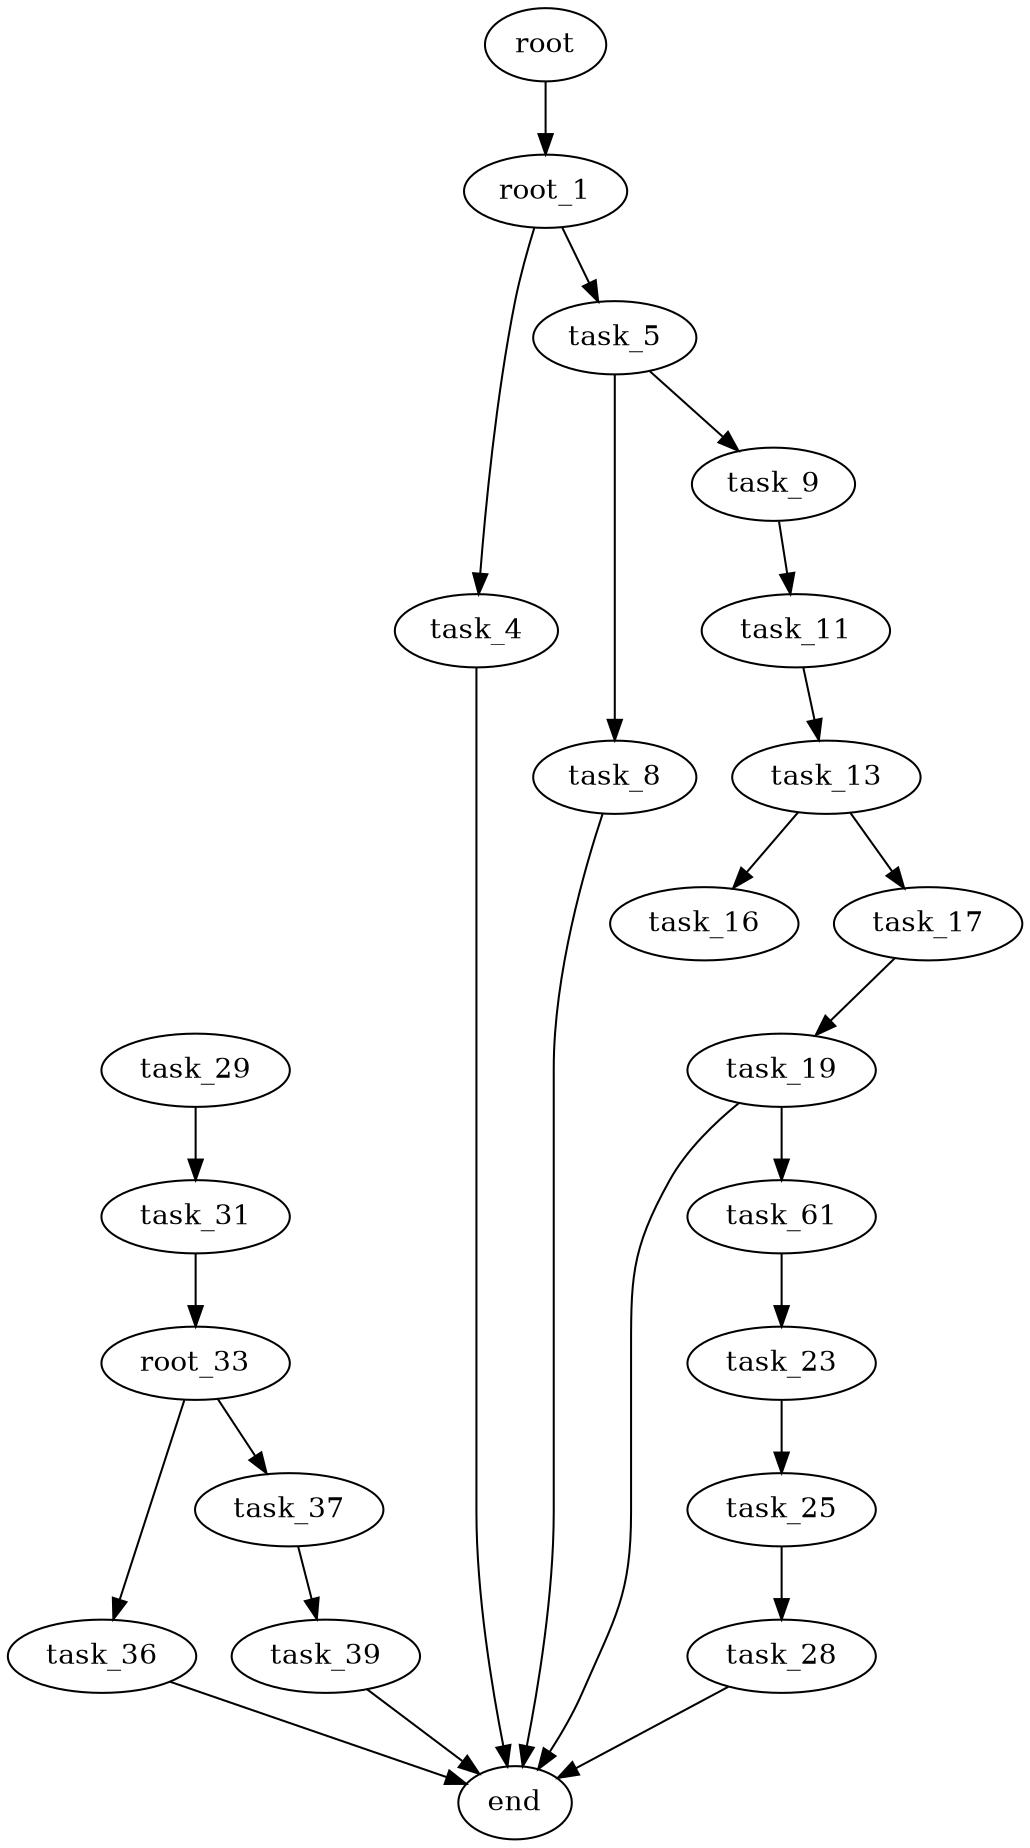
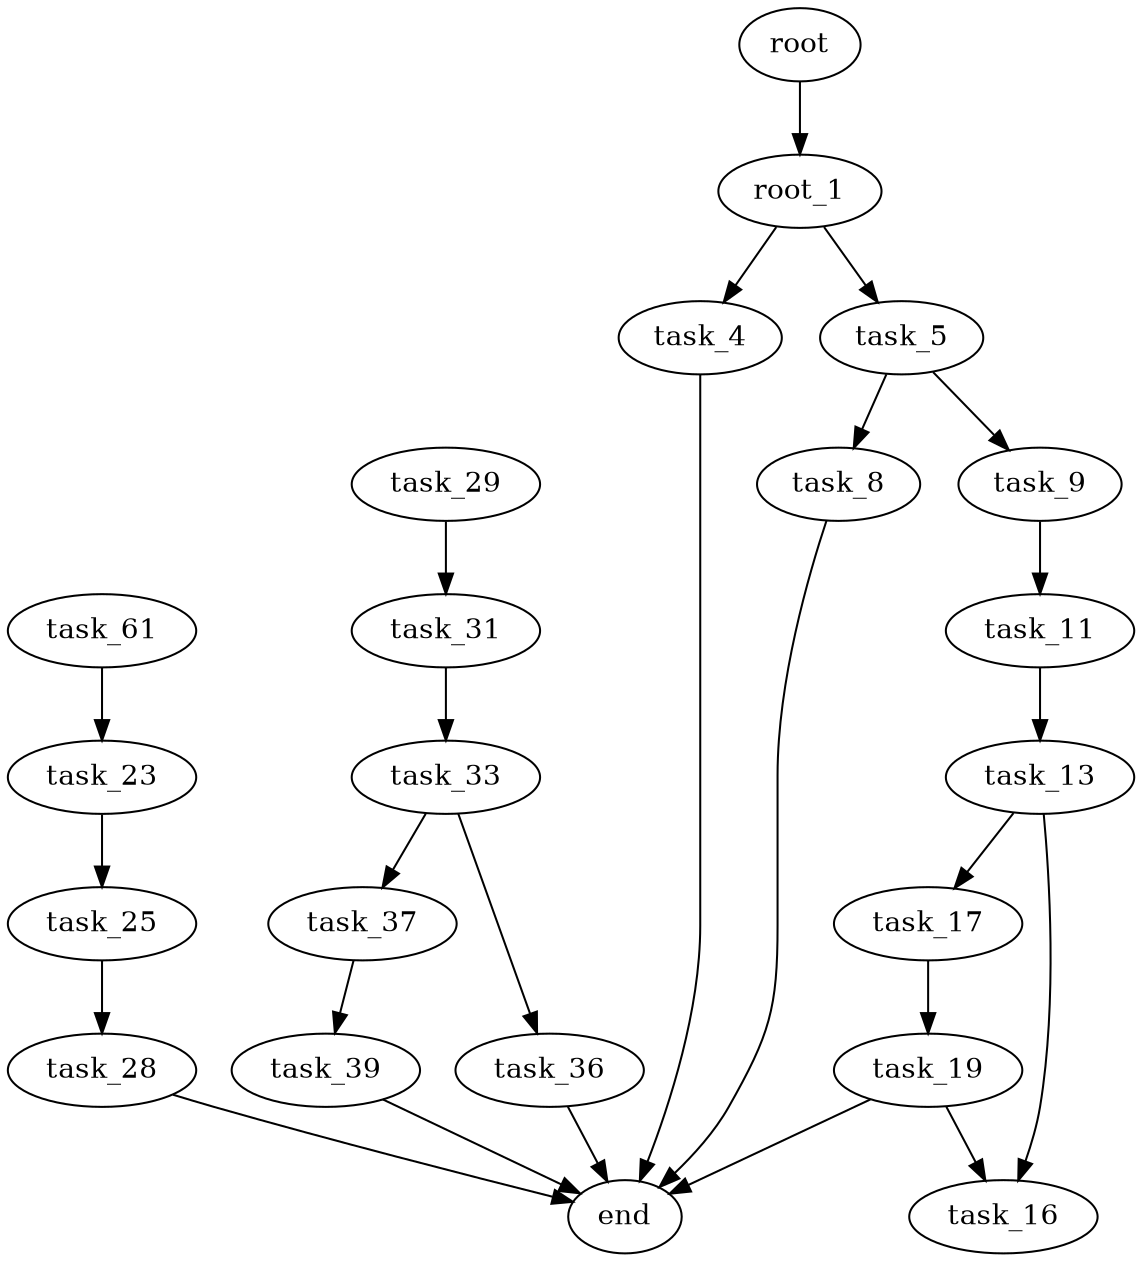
(782, 1134) -> (961, 1134)
(196, 1363) -> (446, 777)
